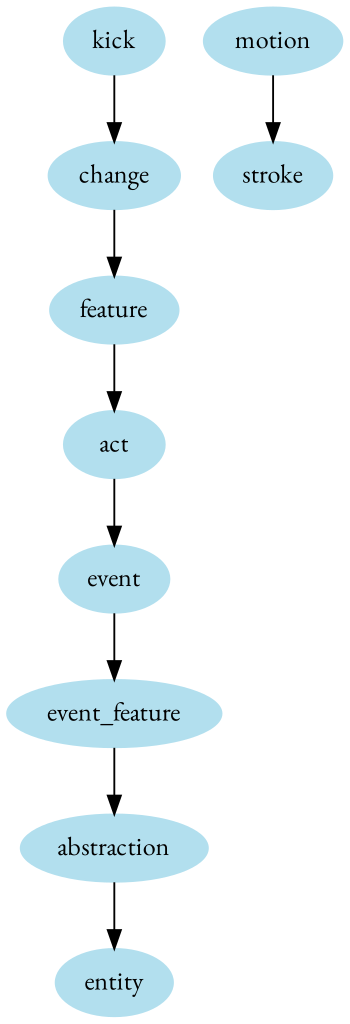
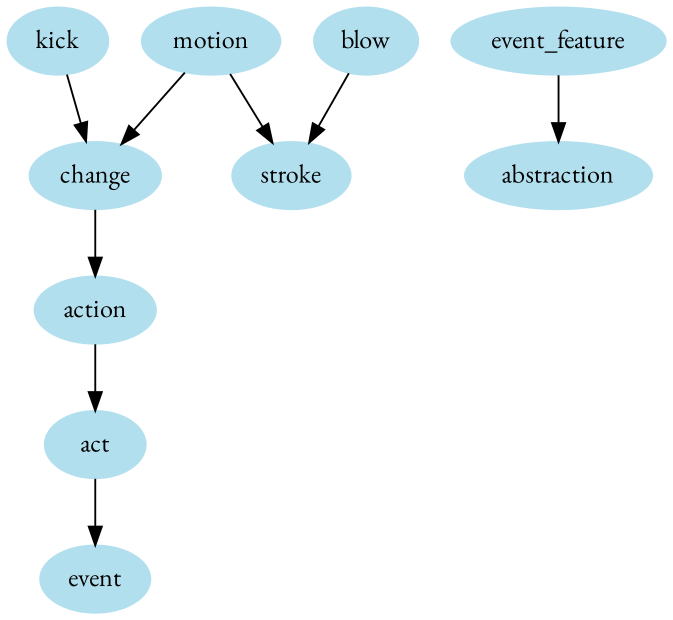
none -> (366, 41)
none -> (159, 101)
(114, 310) -> (95, 310)
(114, 637) -> none
(114, 983) -> none
